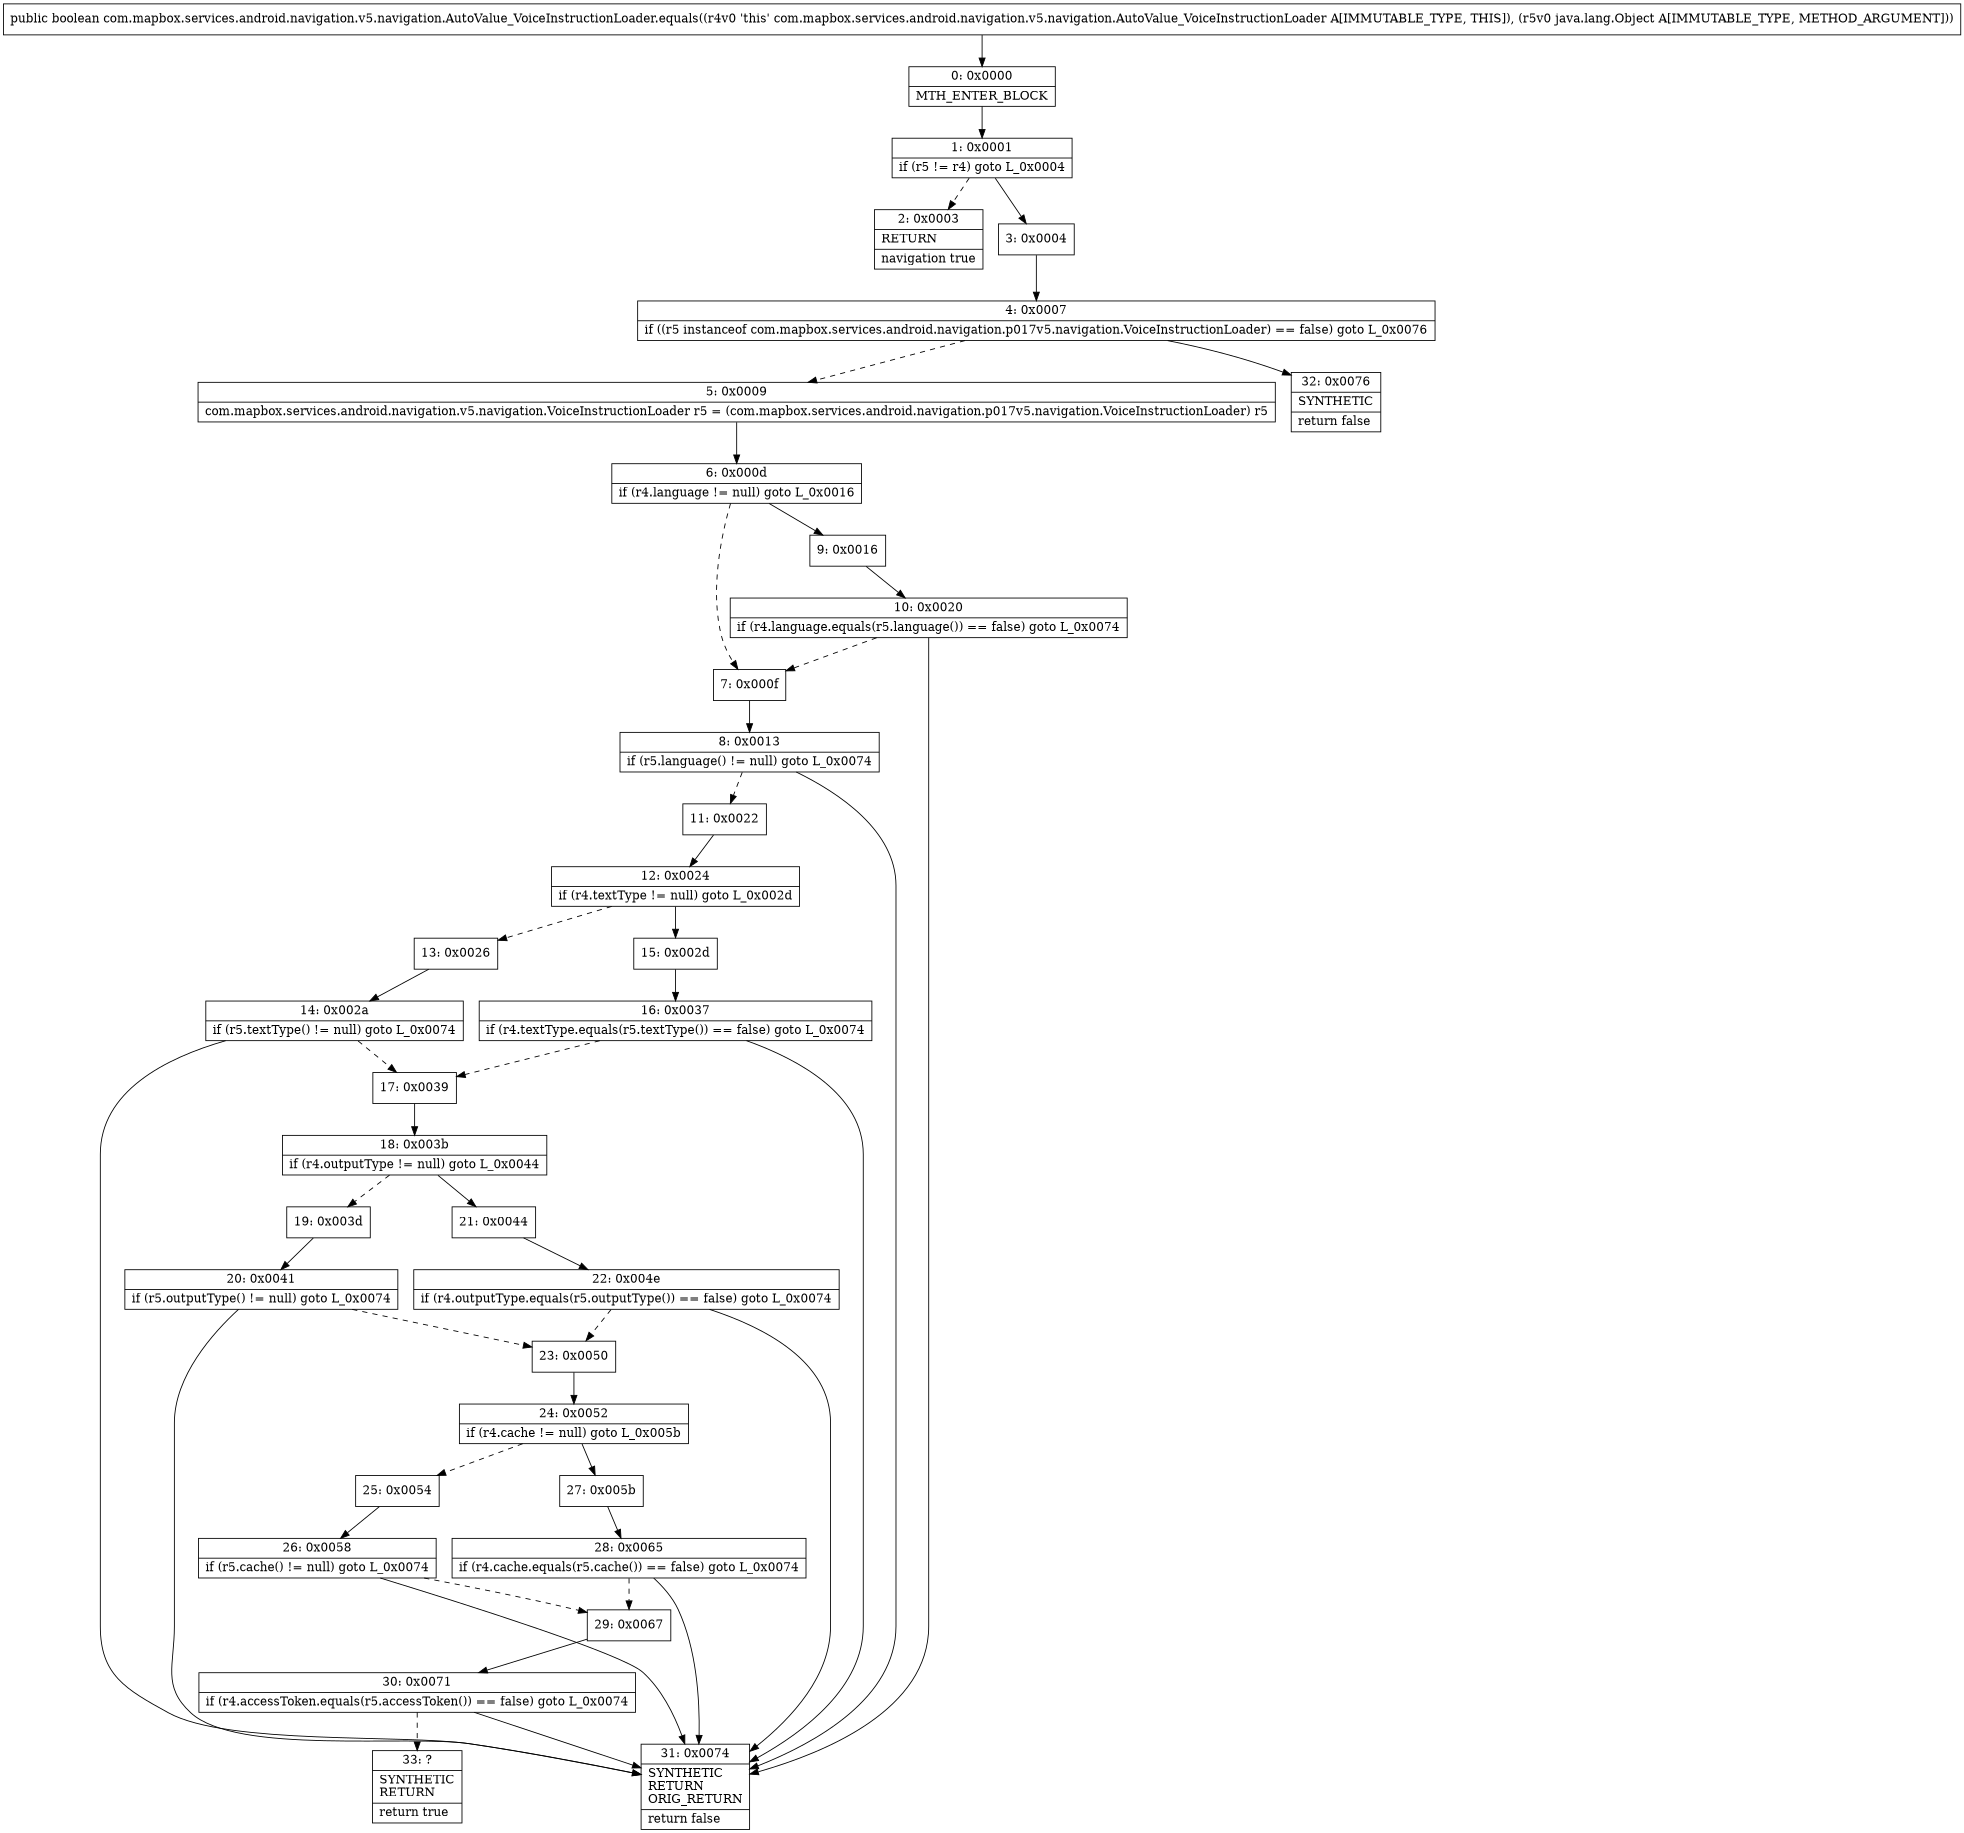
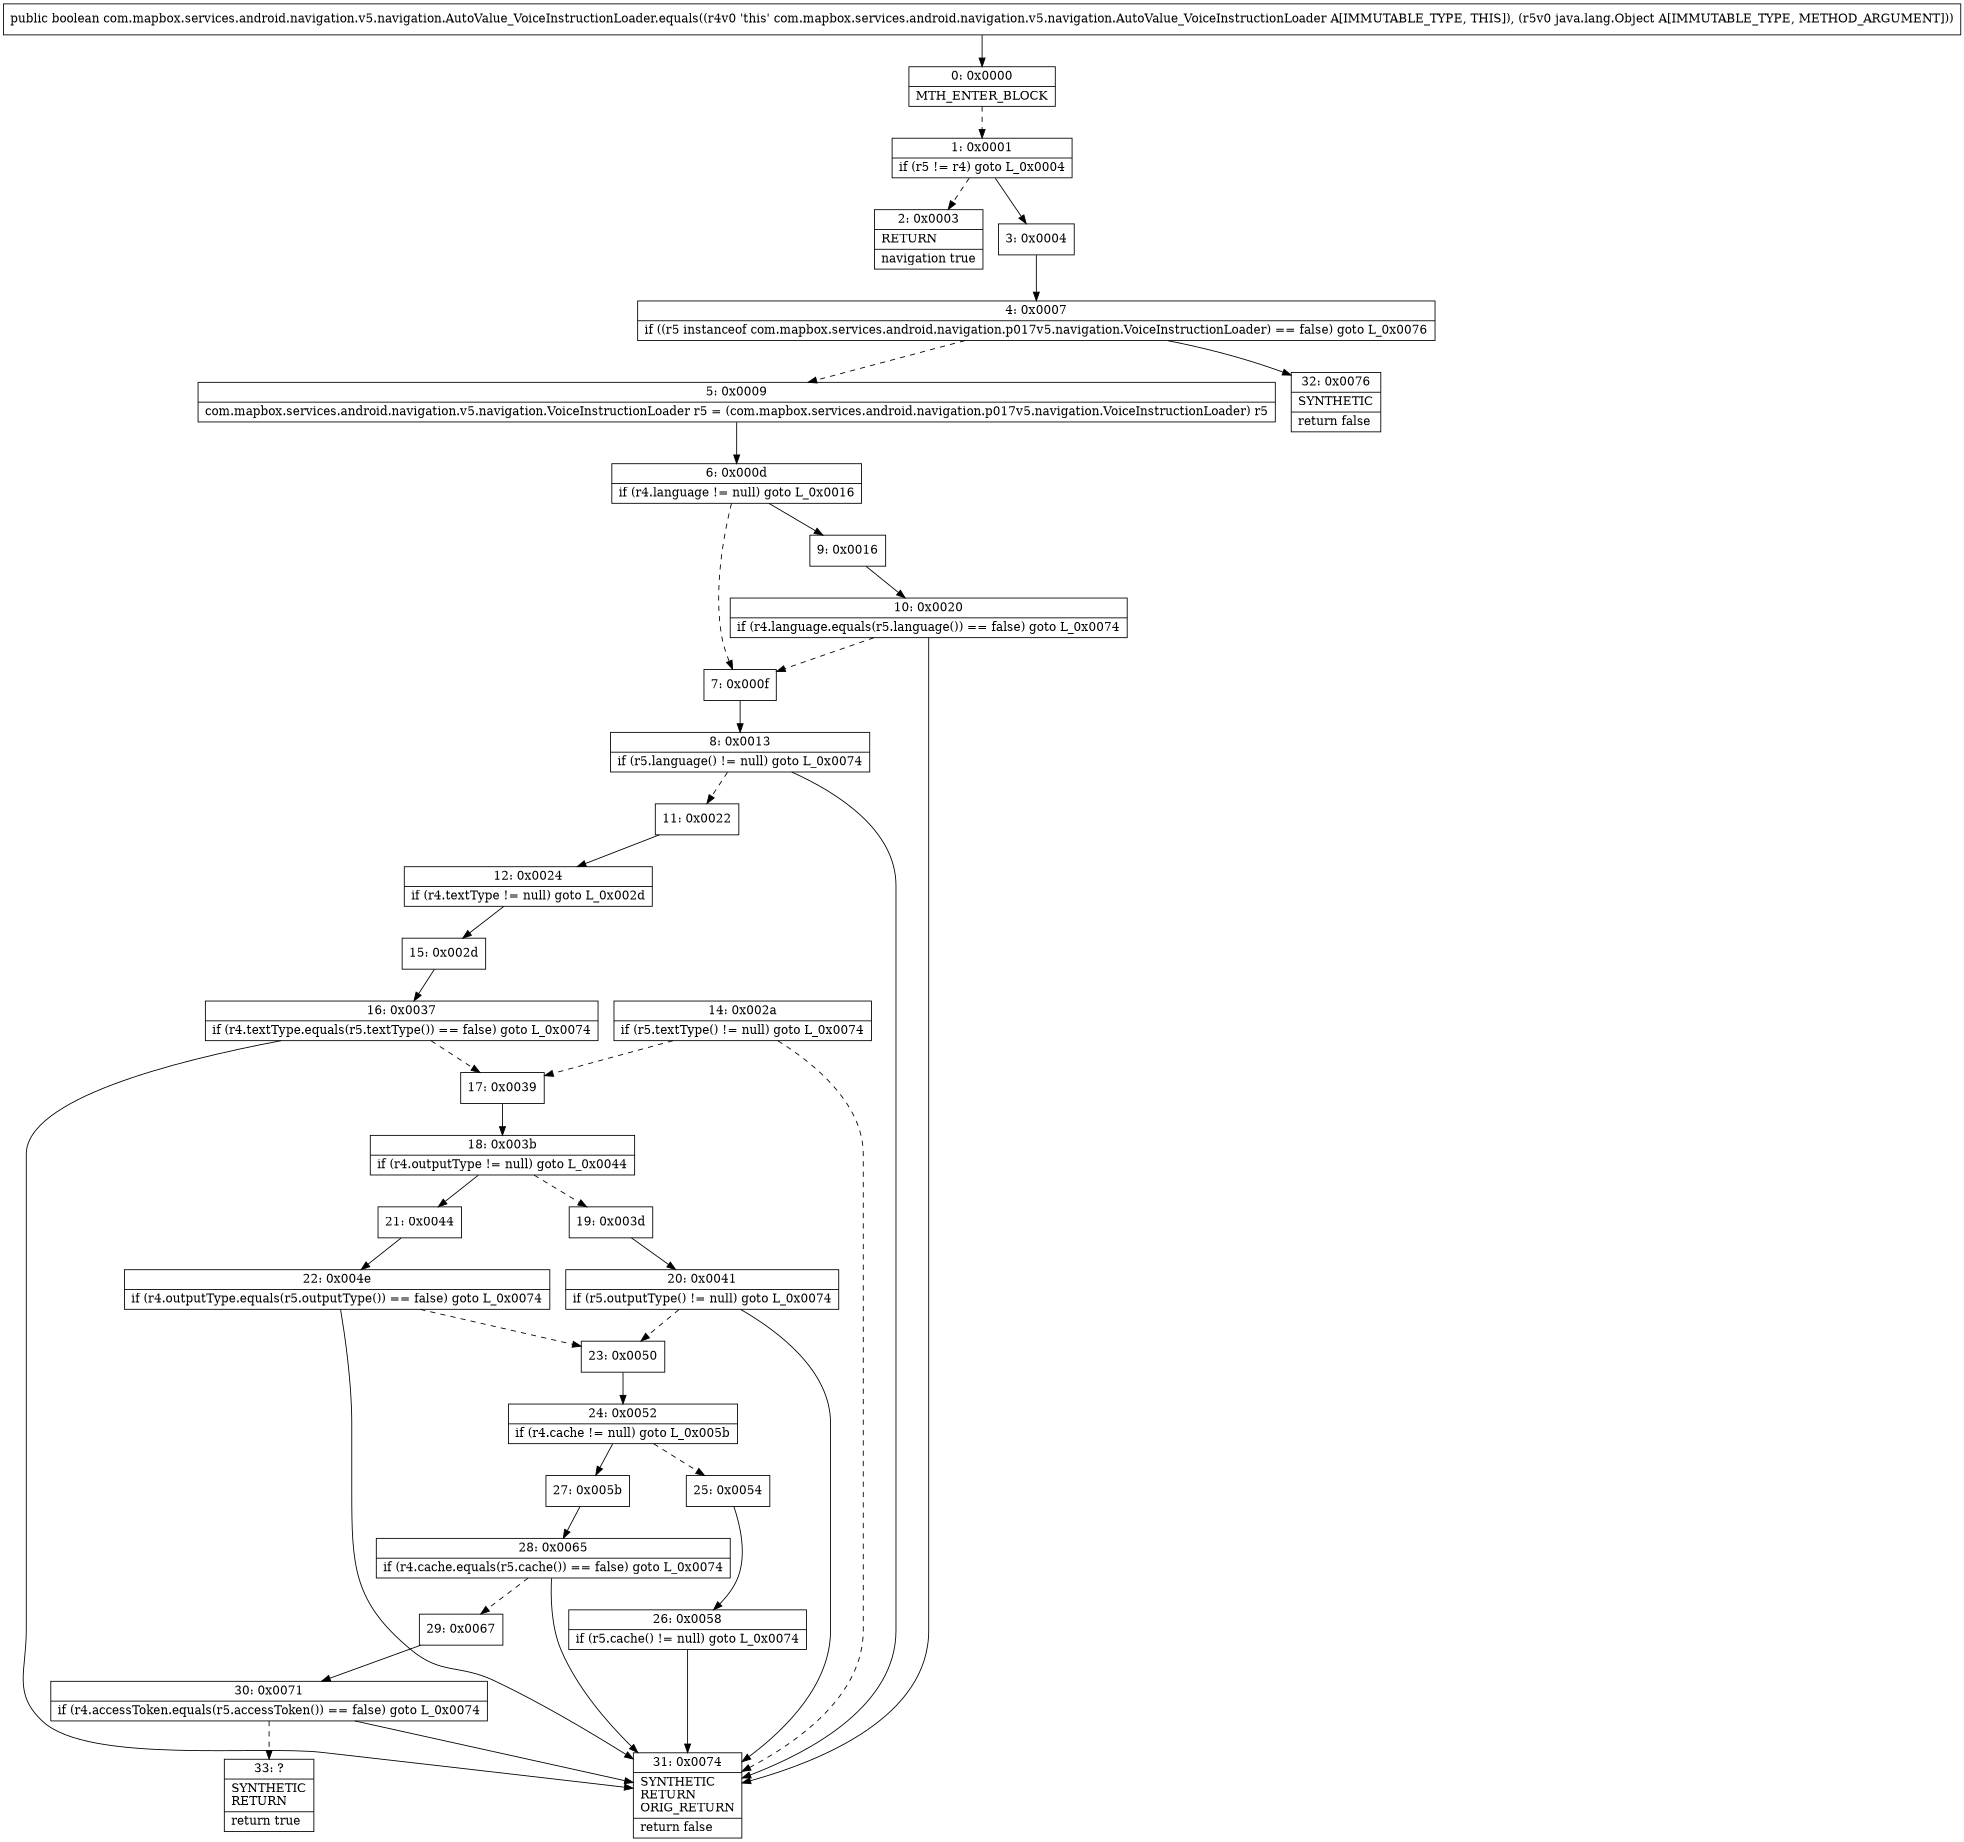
(982, 118) -> (982, 118)
(456, 954) -> none
(100, 1593) -> (863, 1412)
(502, 1593) -> none
